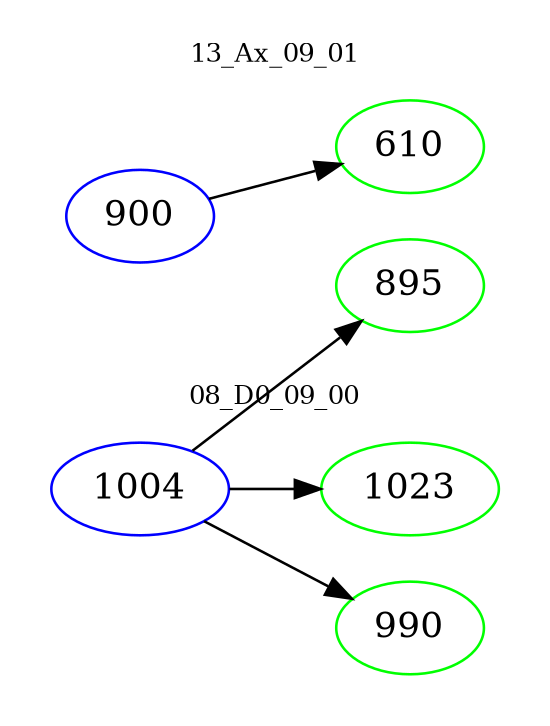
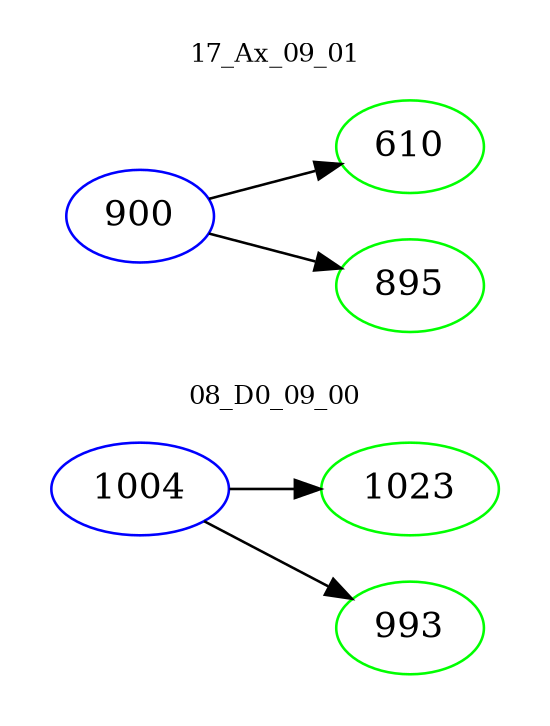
(275, 55) -> (275, 55)
(266, 394) -> (262, 248)
(410, 628) -> (410, 628)
